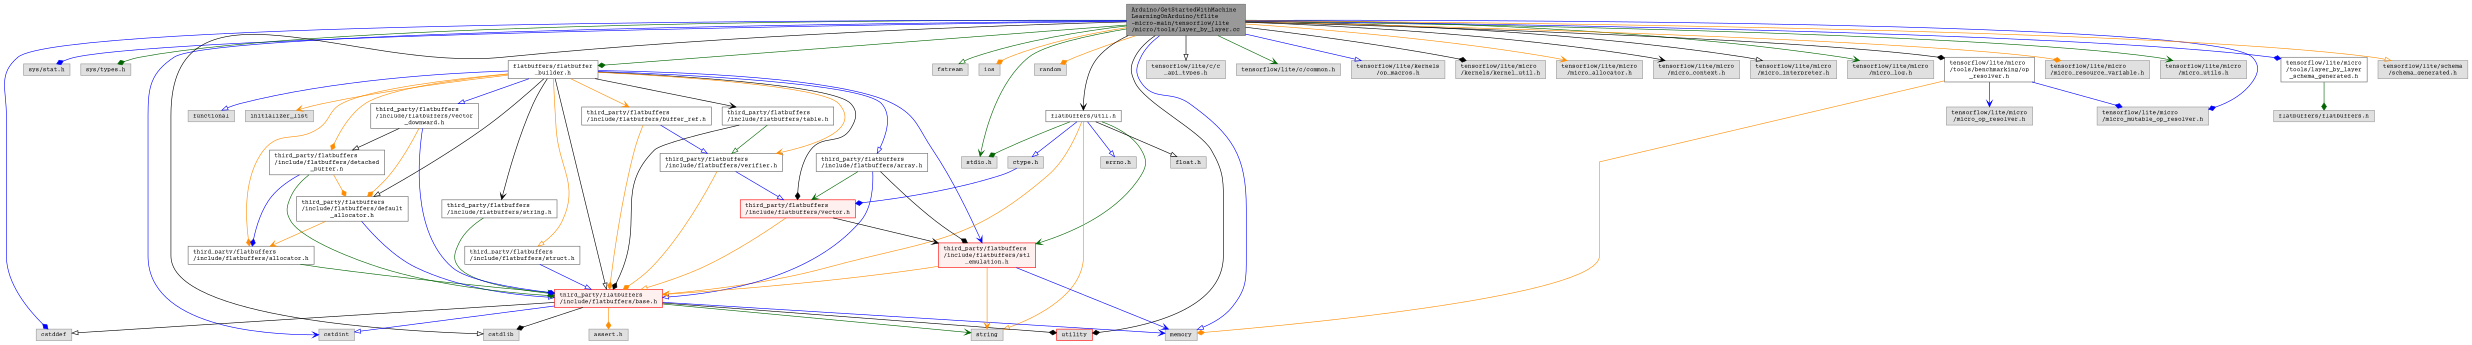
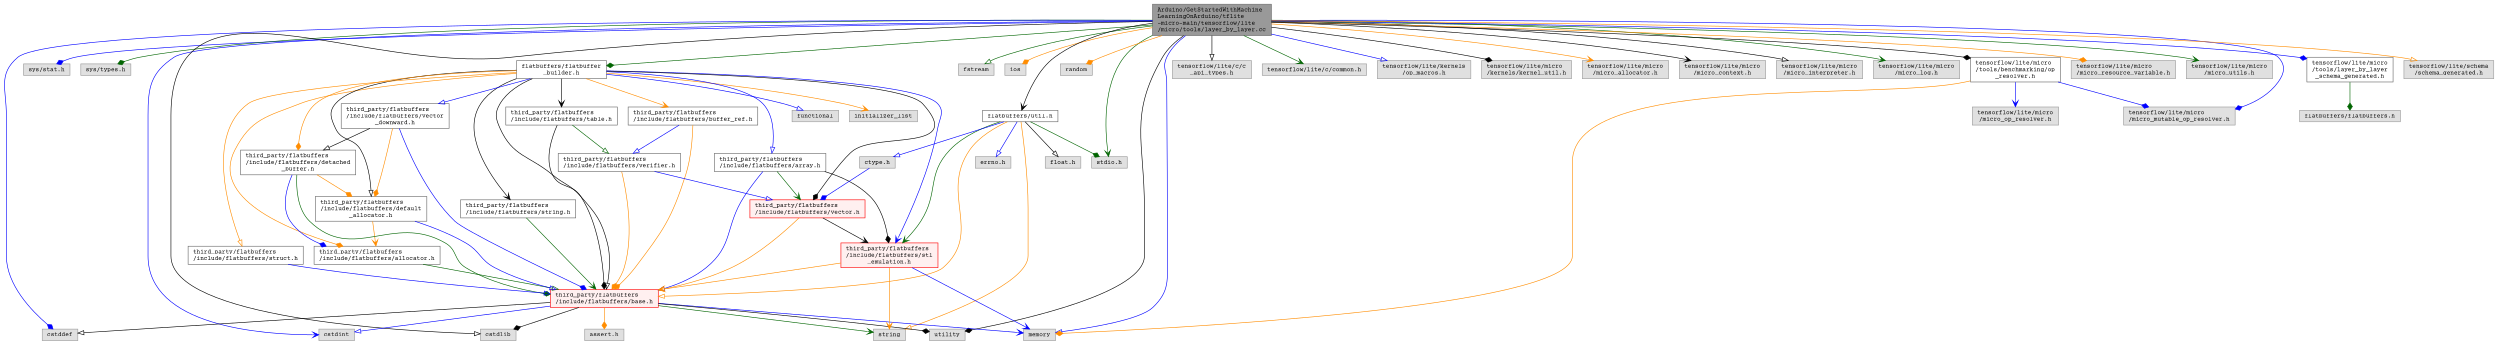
(830, 99) -> none
(1075, 335) -> (947, 335)
